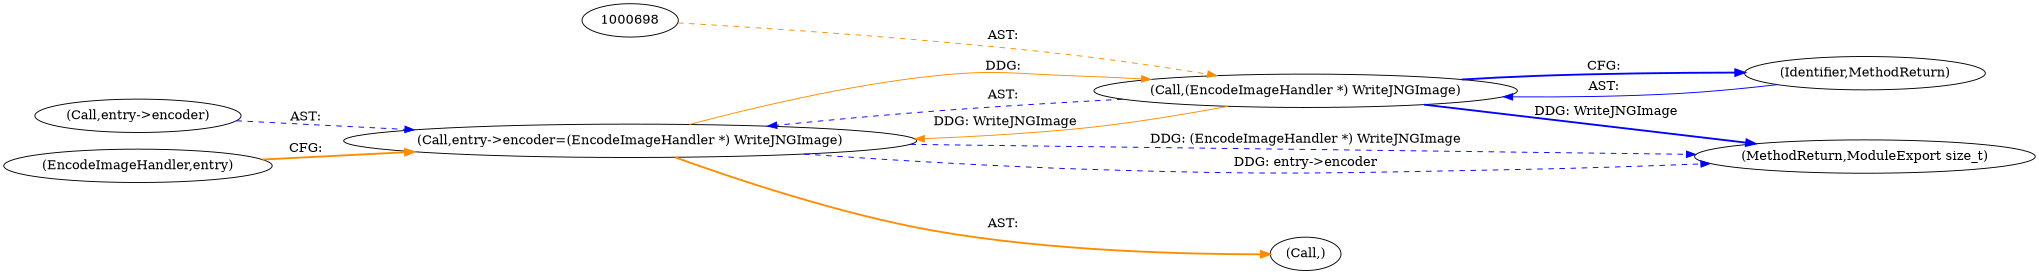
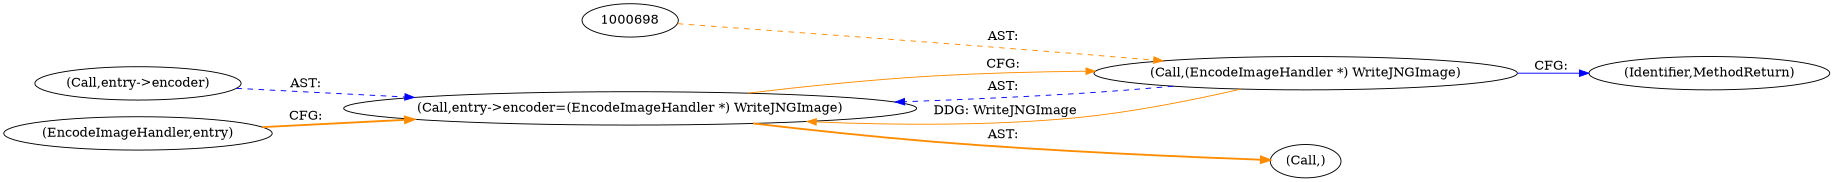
(1005, 66) -> (1005, 64)
(1598, 74) -> (1549, 73)
(1645, 95) -> none
(1865, 157) -> none
